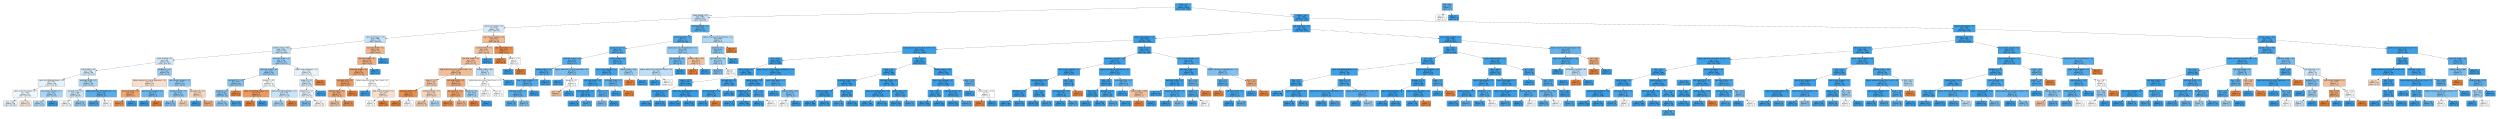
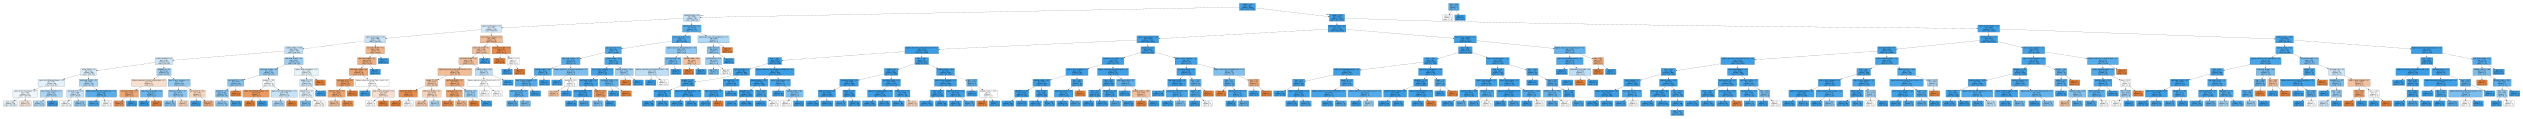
(2374, 83) -> (2399, 83)
(1684, 87) -> (1708, 98)
(603, 94) -> (600, 94)
(909, 104) -> (912, 104)
none -> (1500, 104)
